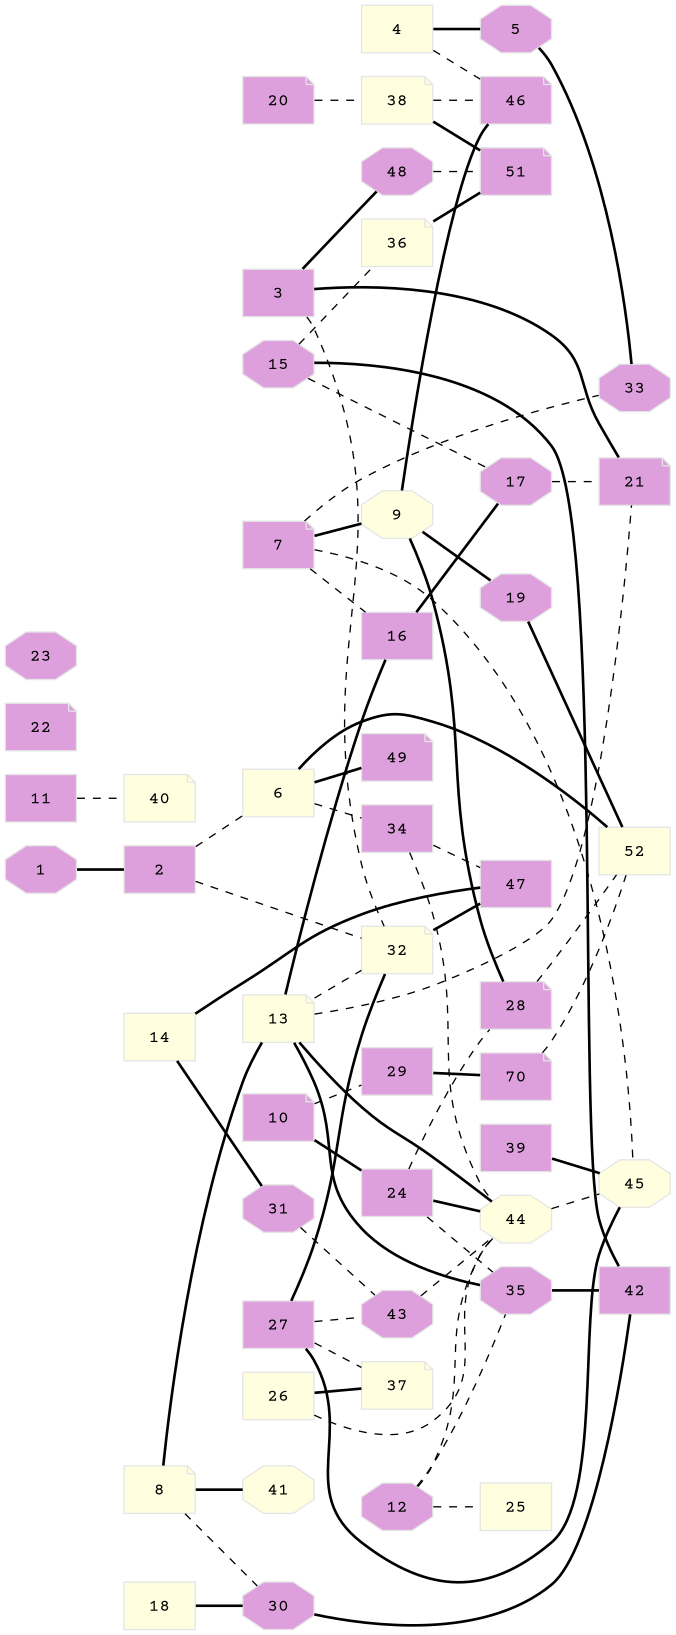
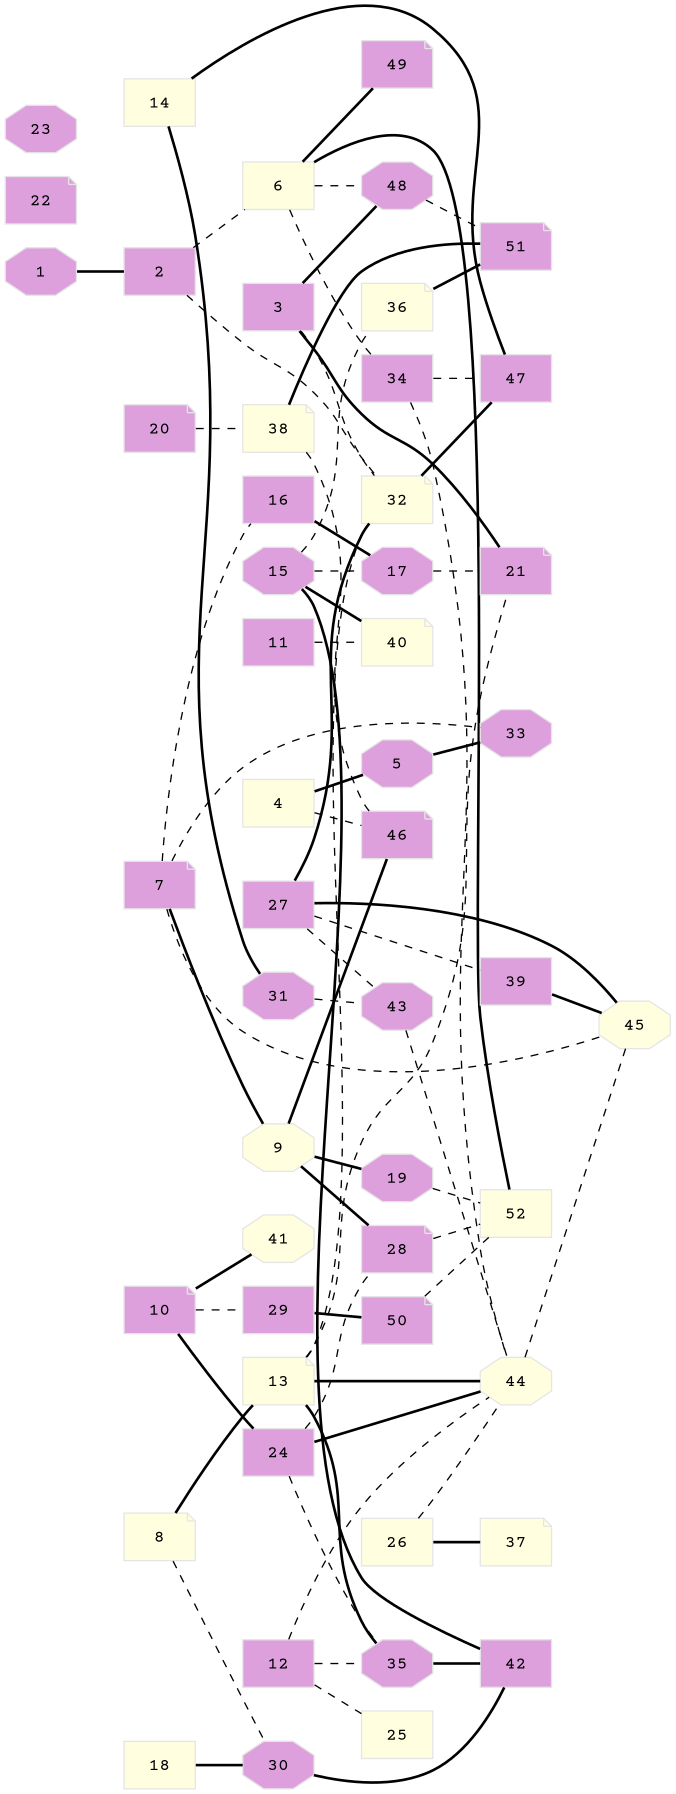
none -> (338, 186)
none -> (329, 601)
(575, 724) -> (447, 1193)
(330, 825) -> none
(516, 1077) -> (397, 1320)
(338, 1355) -> (397, 943)
(219, 1490) -> (224, 1271)
(397, 1507) -> (278, 1664)
